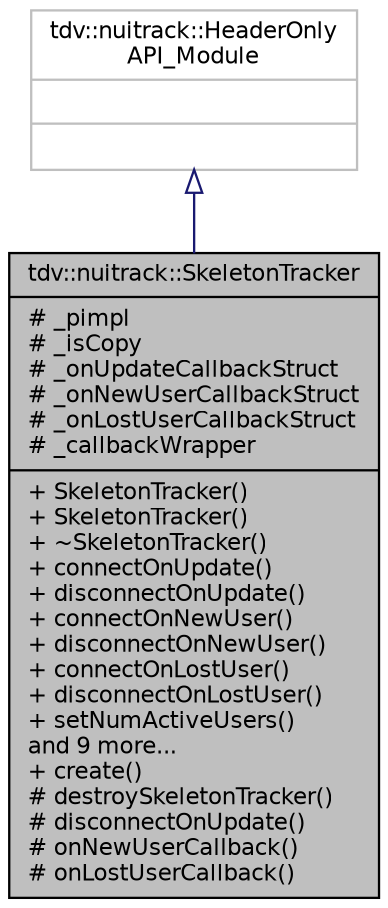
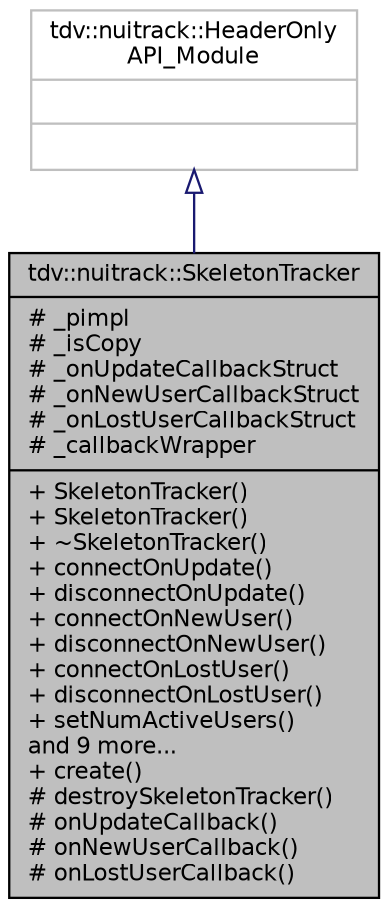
(168, 823) -> (154, 823)
